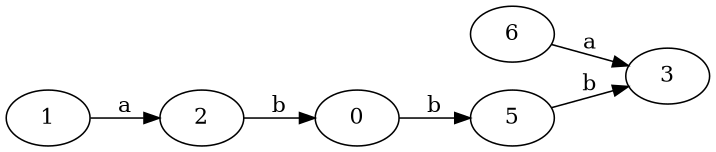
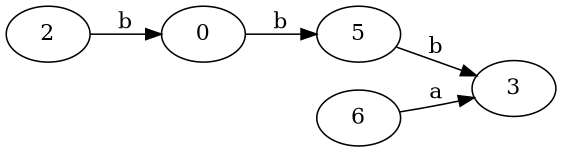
(48, 118) -> none
